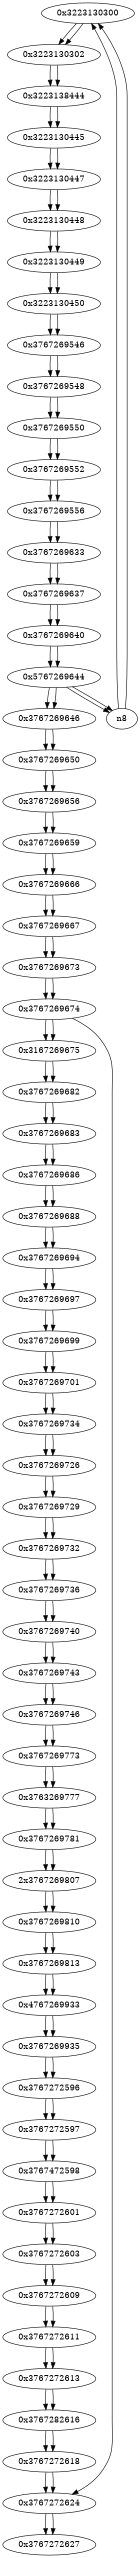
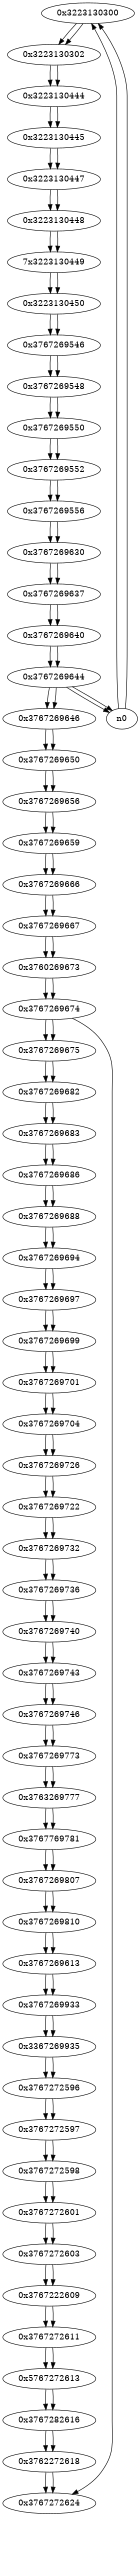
(54, 96) -> (54, 96)
(54, 262) -> (54, 262)
(54, 553) -> (54, 553)
(54, 677) -> (54, 677)
(122, 719) -> (122, 719)
(49, 968) -> (49, 968)
(49, 1051) -> (49, 1051)
(49, 1424) -> (49, 1424)
(49, 1507) -> (49, 1507)
(49, 1839) -> (49, 1839)
(49, 1881) -> (49, 1881)
(49, 1964) -> (49, 1964)
(49, 2005) -> (49, 2005)
(49, 2047) -> (49, 2047)
(49, 2171) -> (49, 2171)
(49, 2296) -> (49, 2296)
(49, 2379) -> (49, 2379)
(49, 2462) -> (49, 2462)
(49, 2545) -> none
